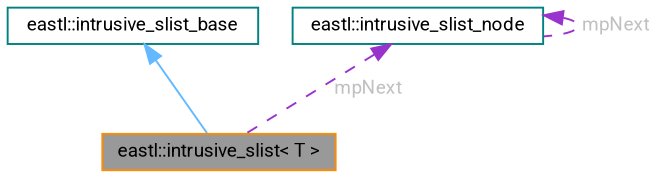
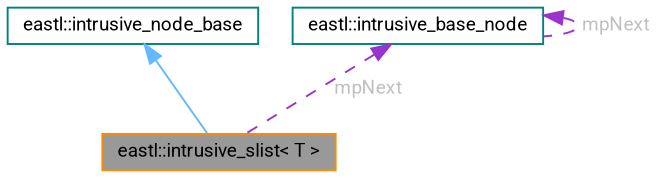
(133, 26) -> (133, 26)
(418, 26) -> (418, 26)
